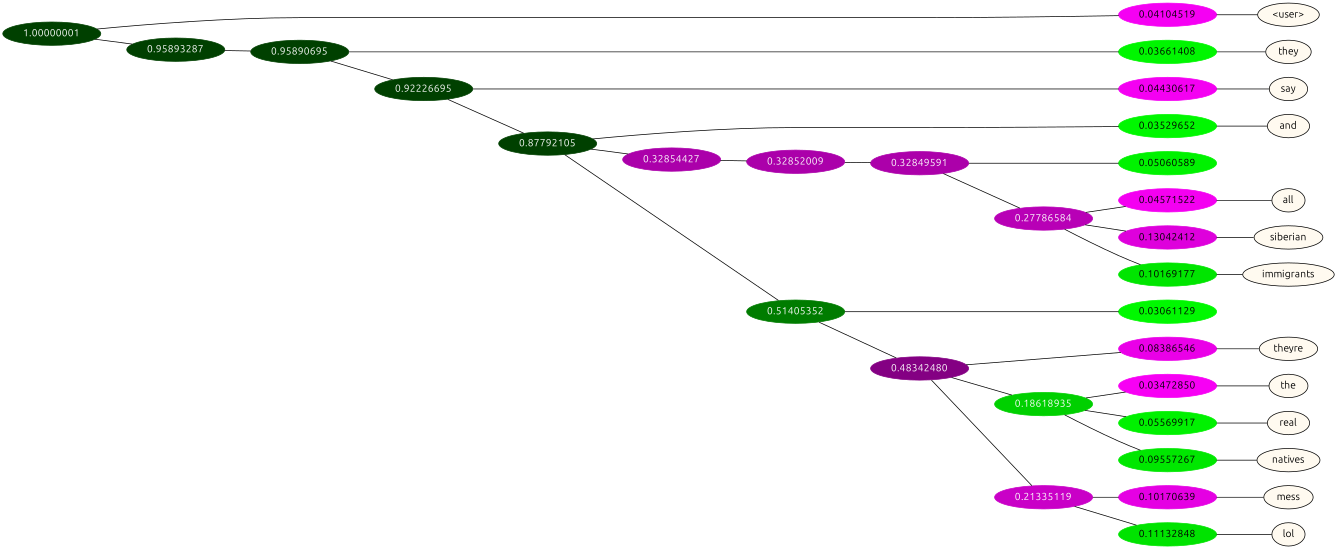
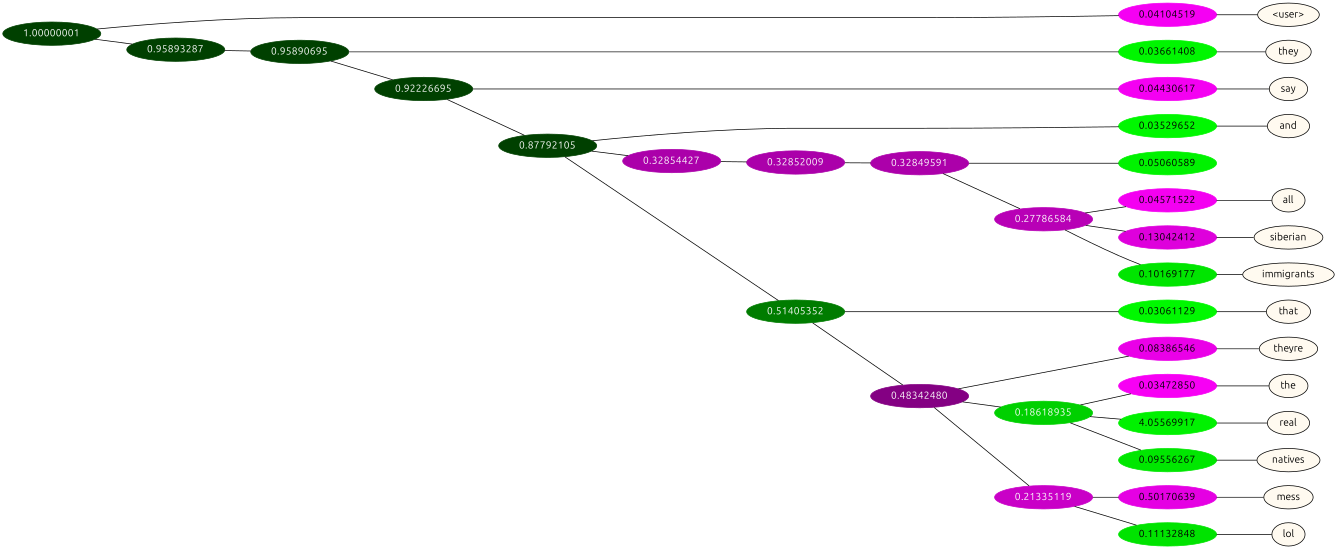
none -> (1288, 312)
(1168, 423) -> (1168, 423)
(1168, 460) -> (1168, 460)
(1168, 497) -> (1168, 497)
